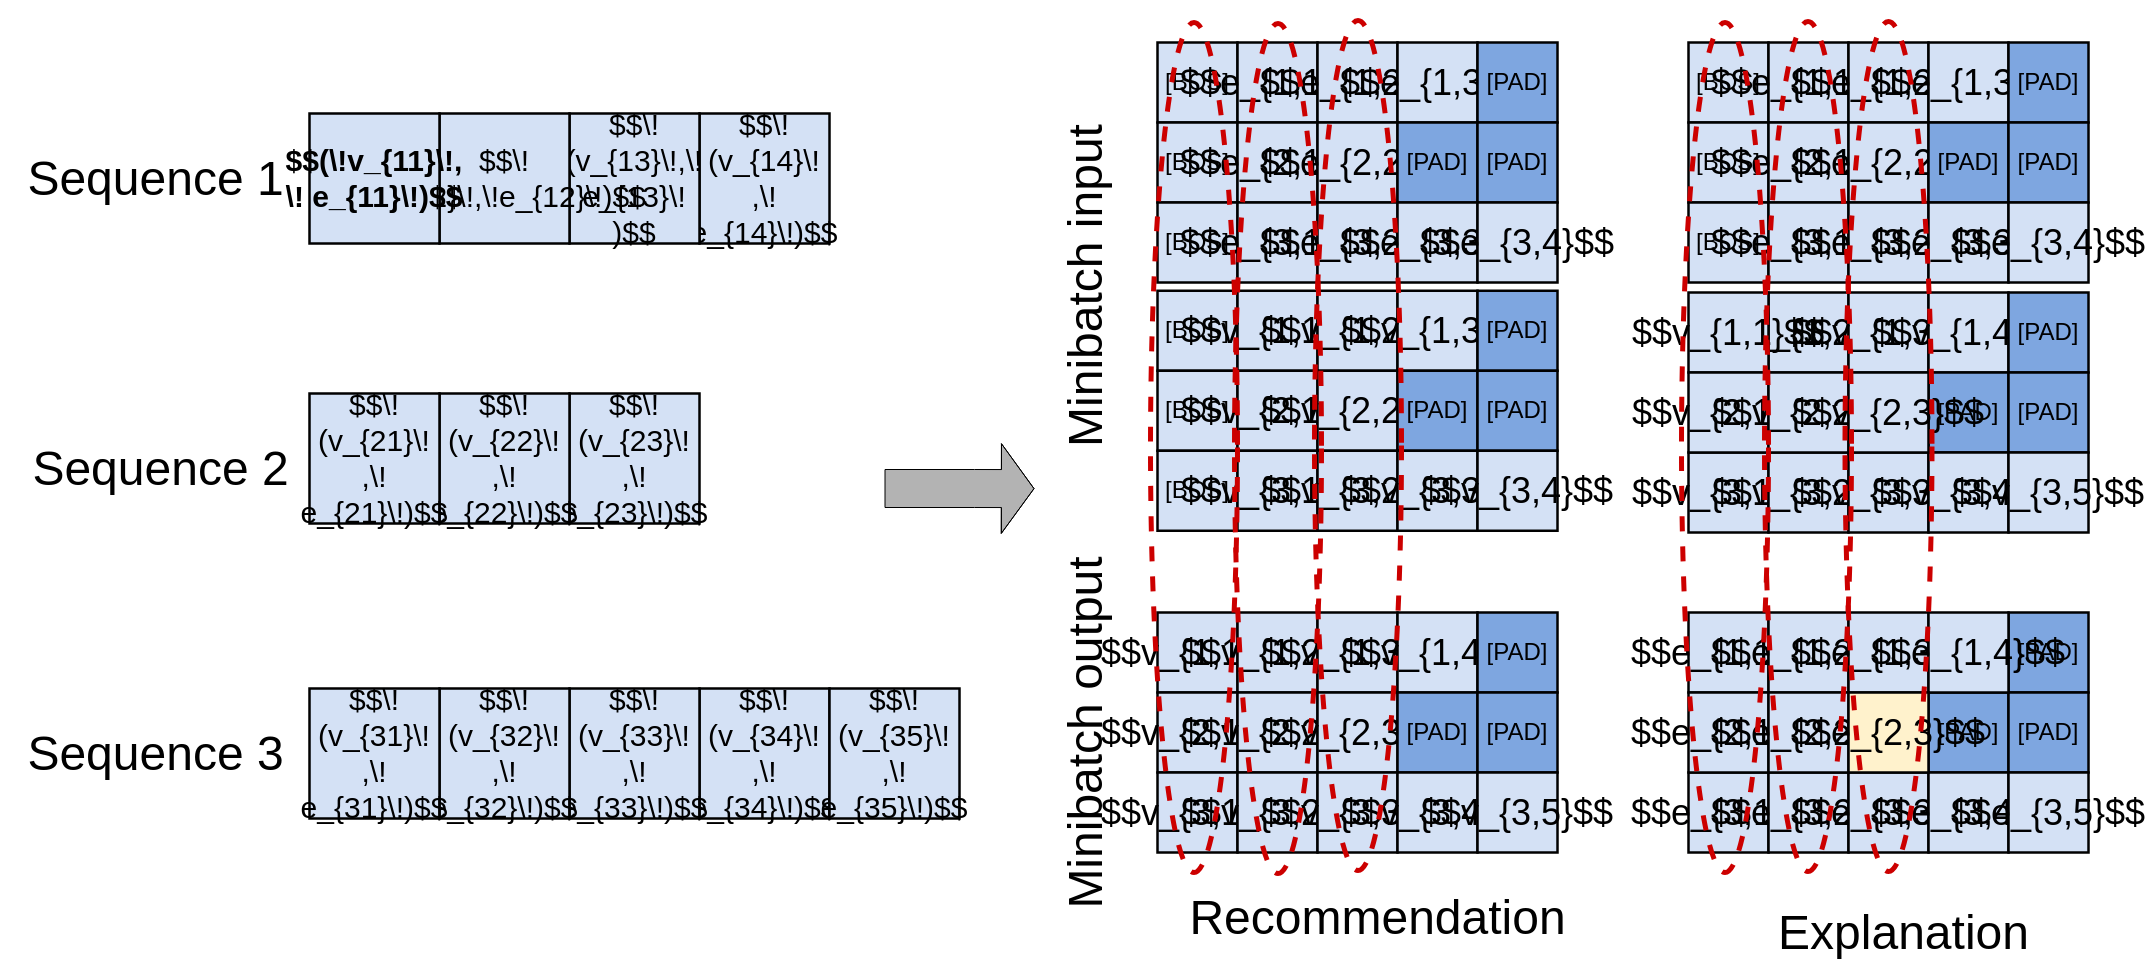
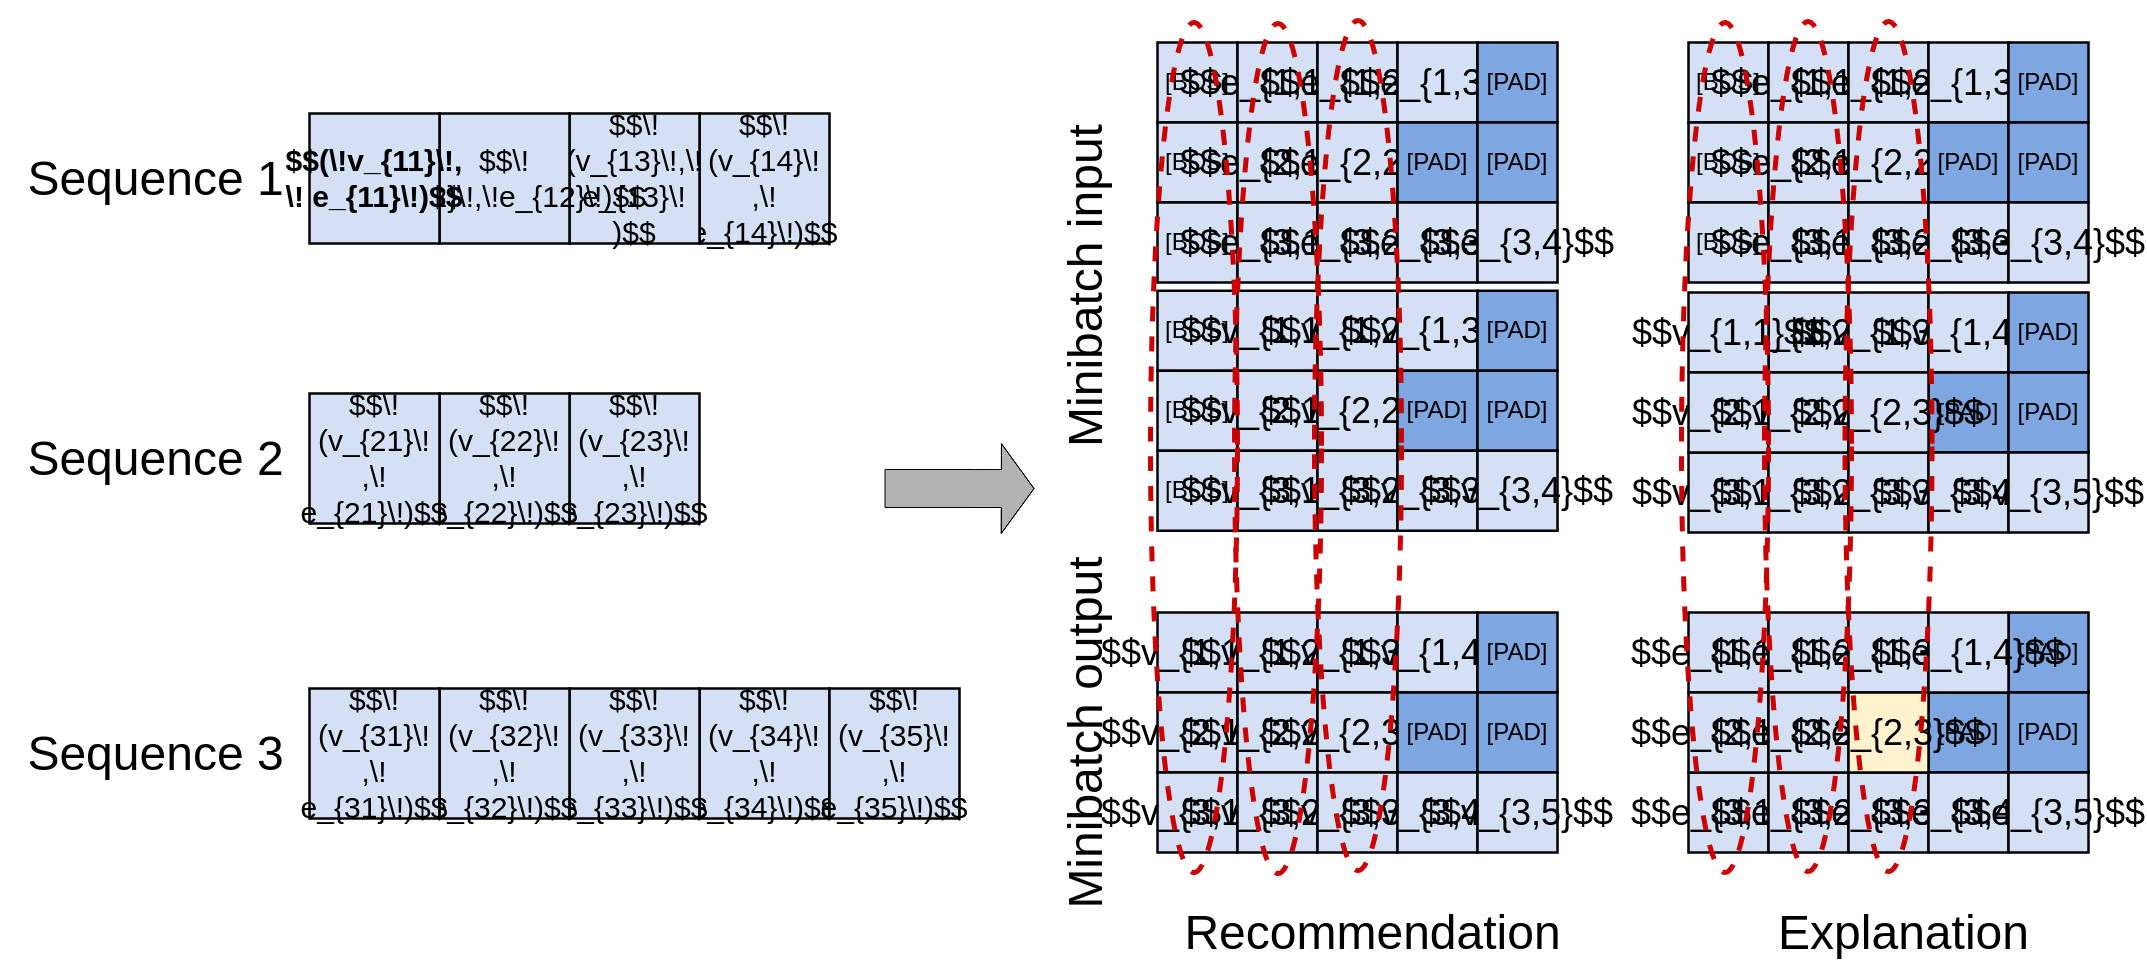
(161, 469) -> (156, 459)
(1378, 918) -> (1373, 933)
